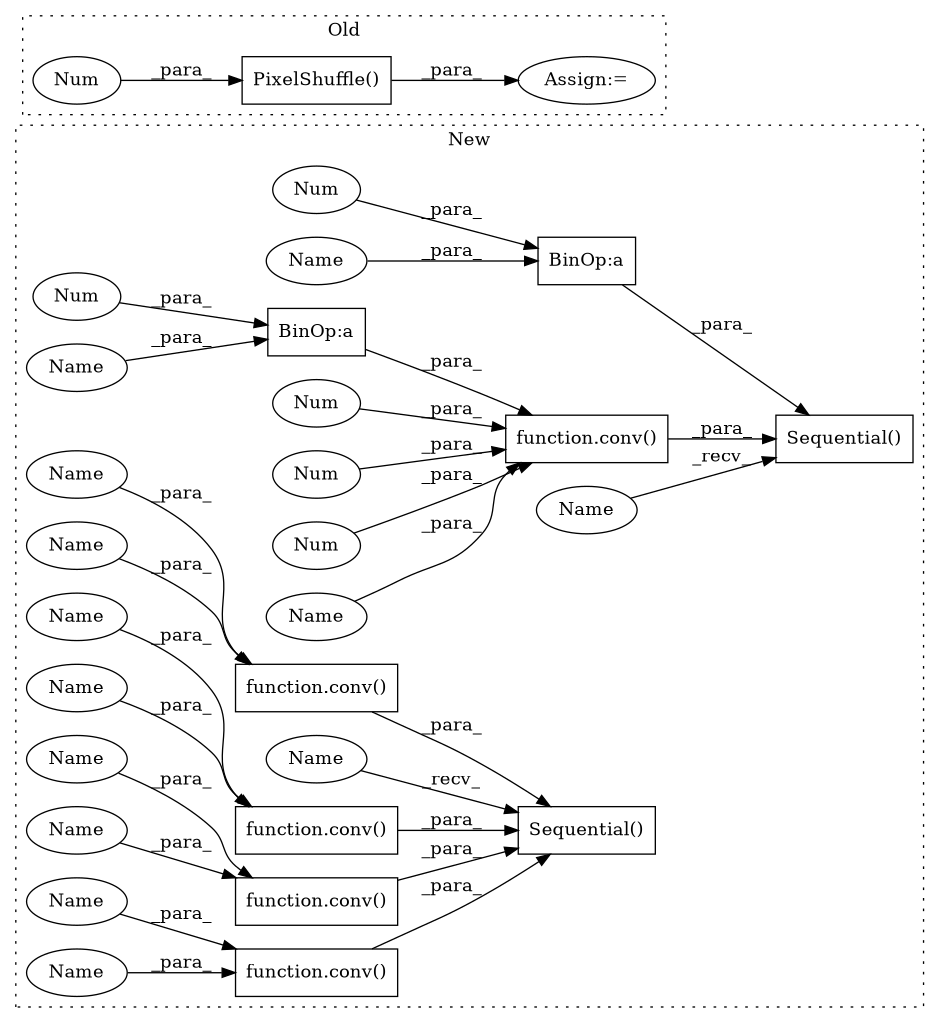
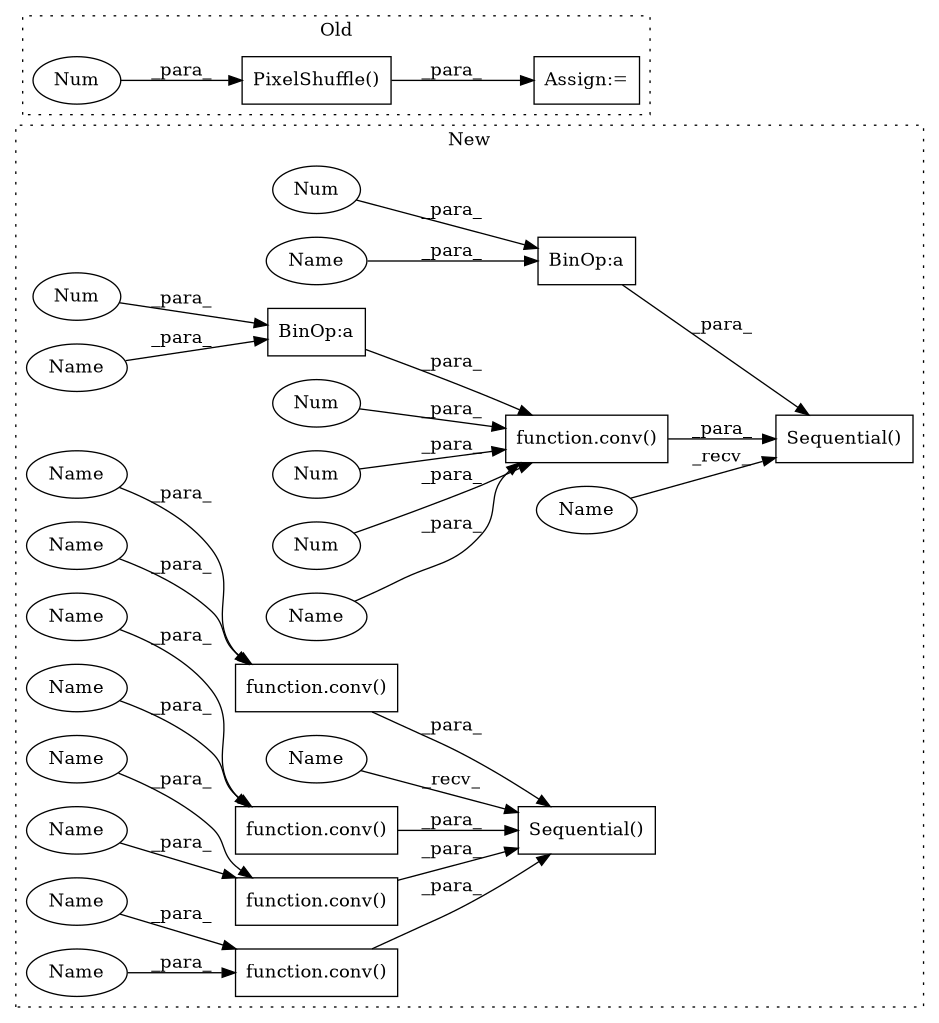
(587, 80) -> (587, 80)
